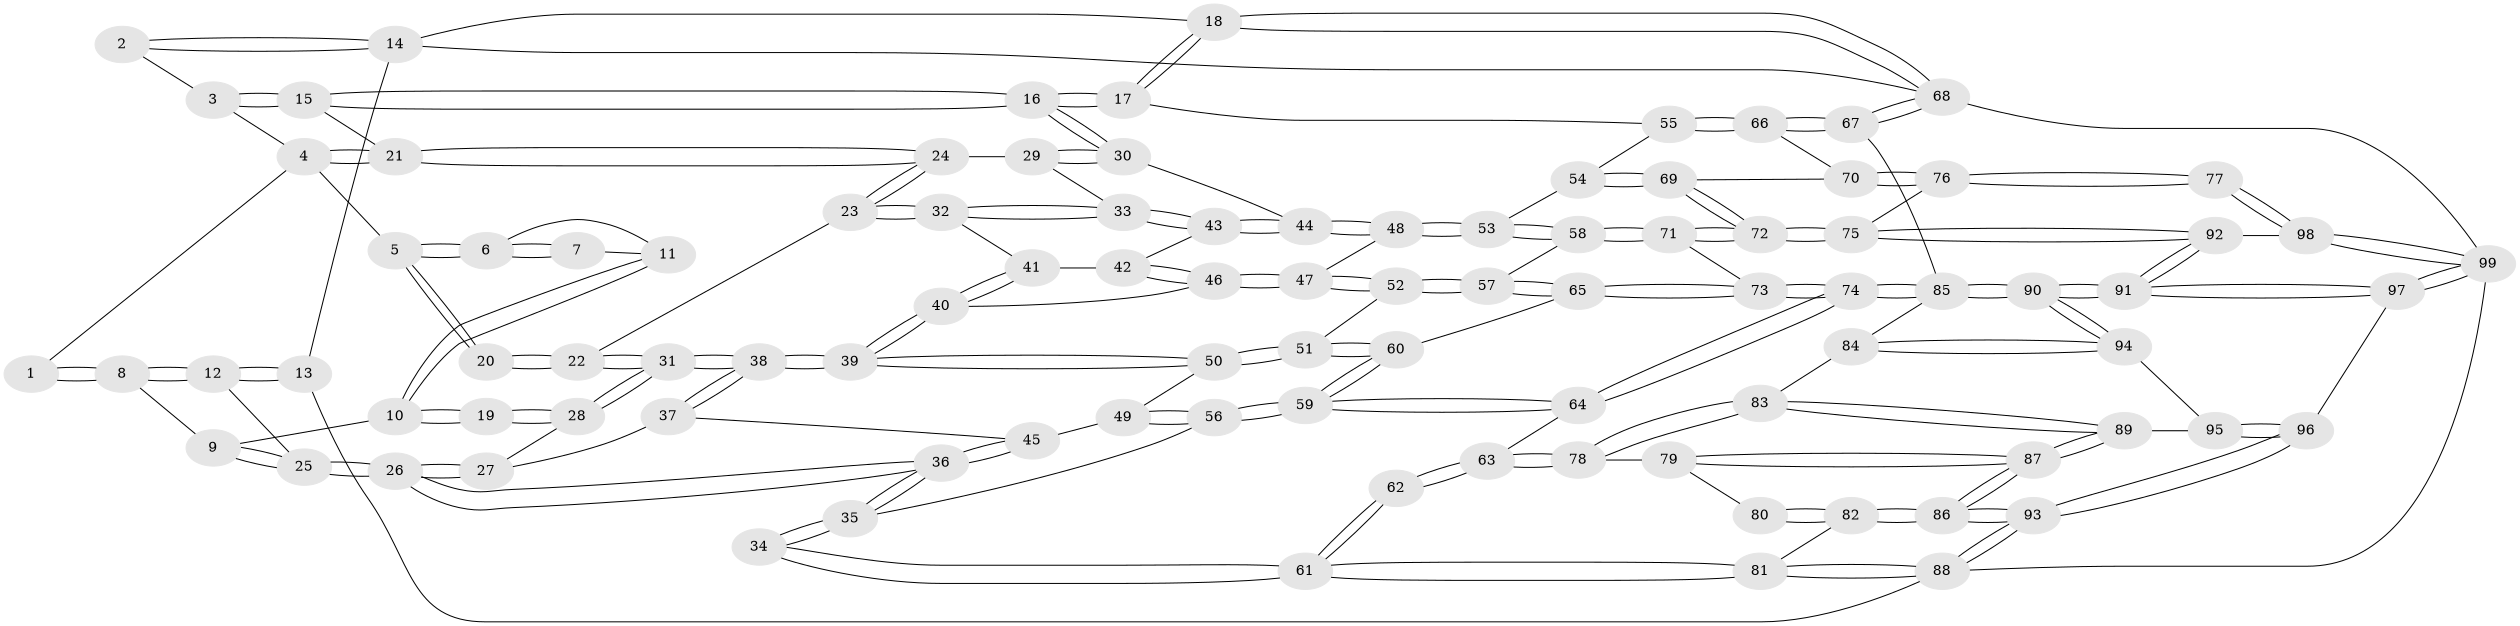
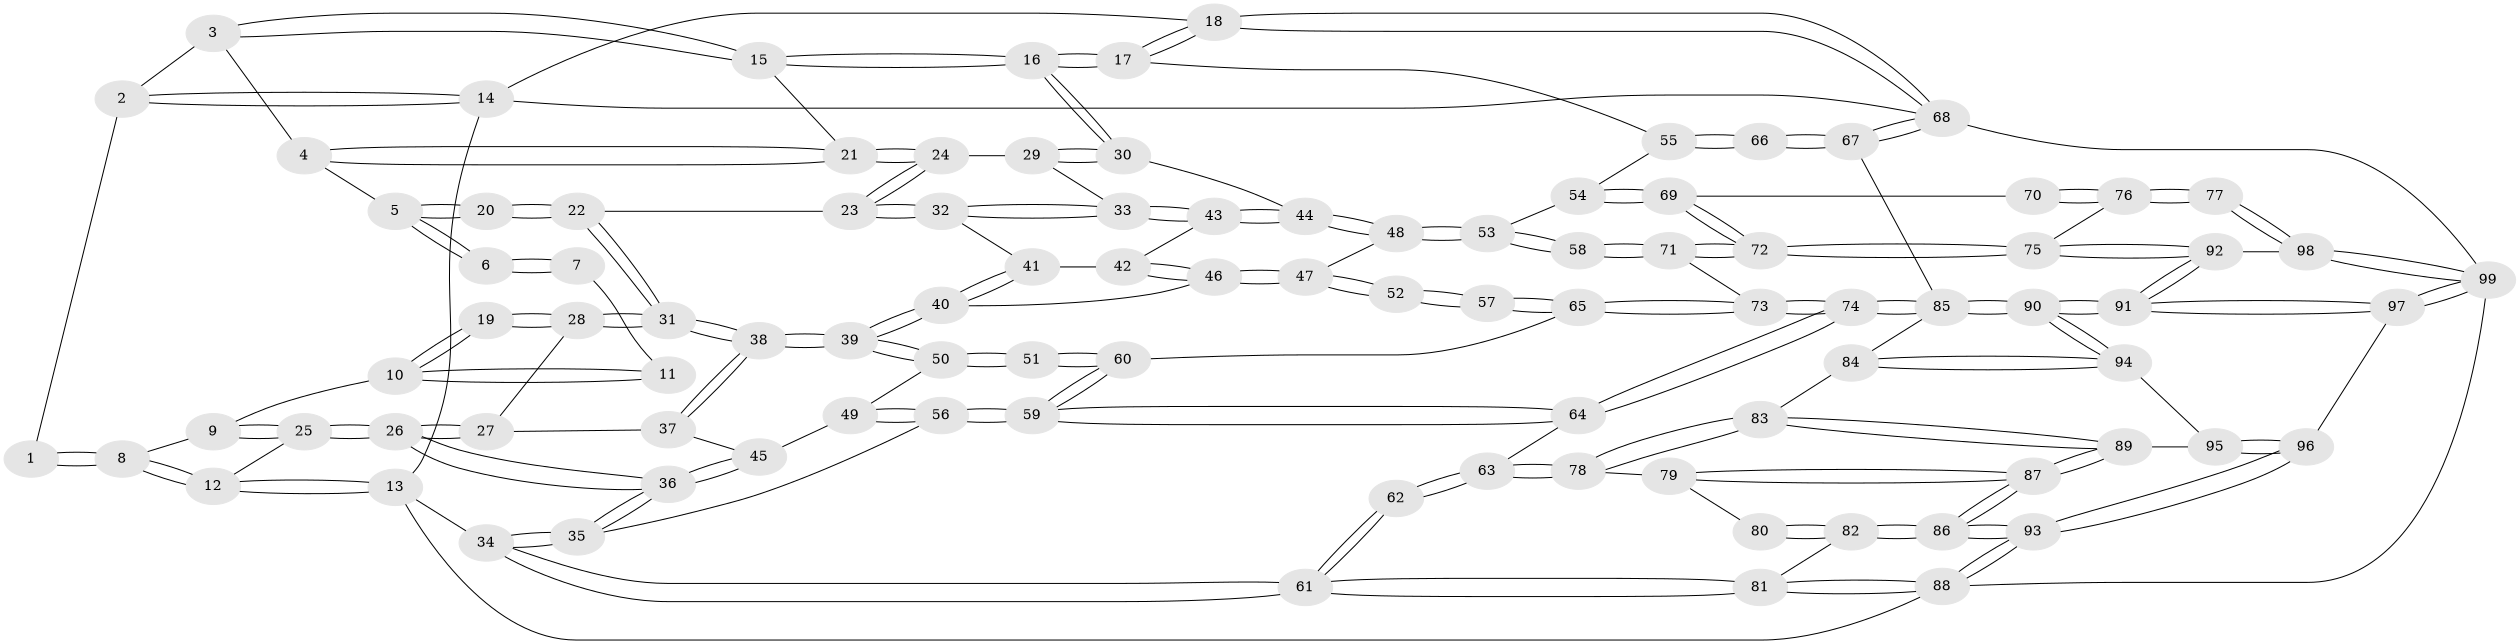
(1806, 152) -> none
(579, 220) -> none
(1533, 260) -> none
(168, 265) -> (77, 279)
(1351, 318) -> none
none -> (441, 515)
